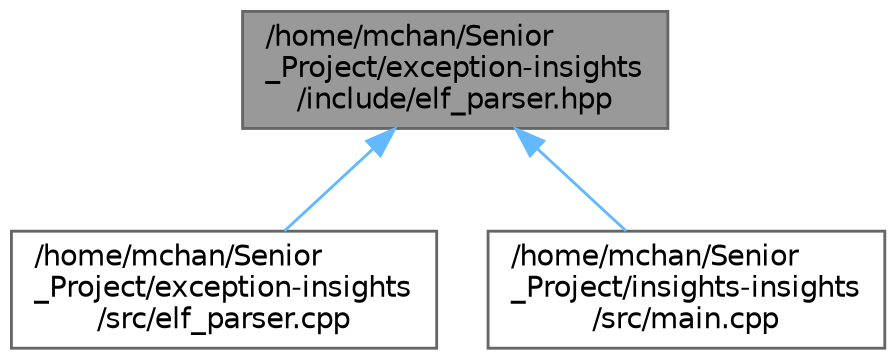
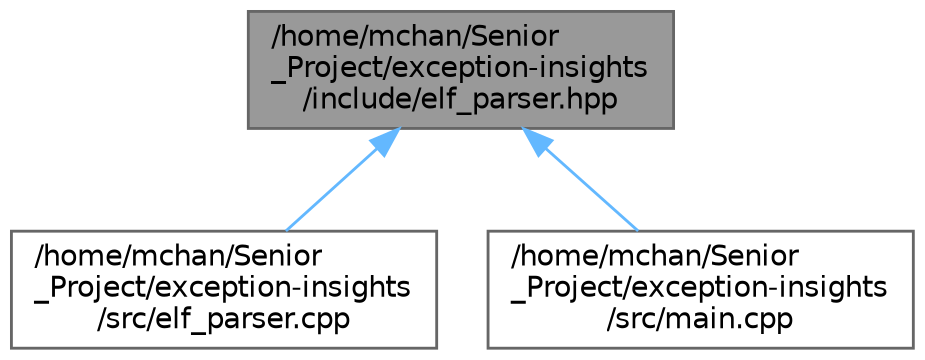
(686, 290) -> (701, 290)
